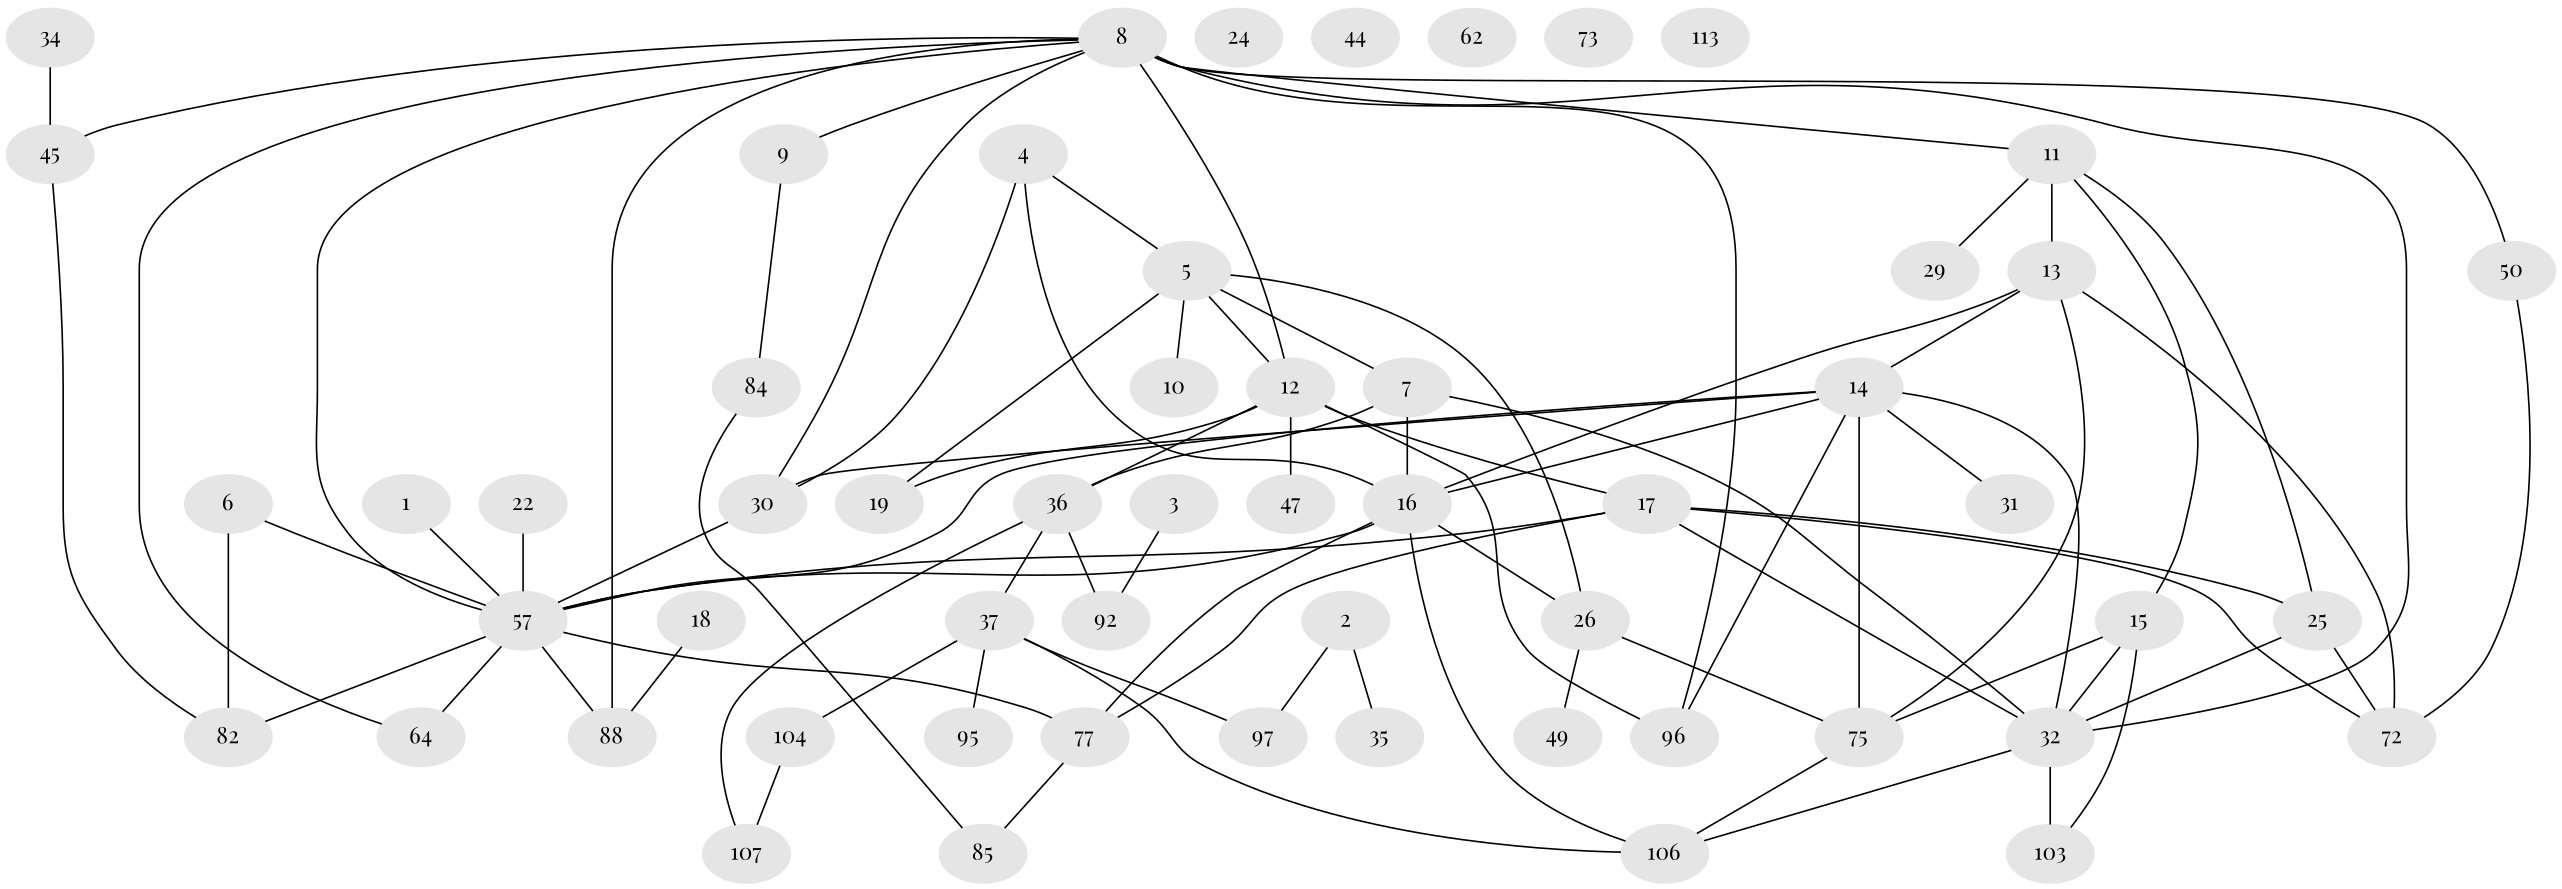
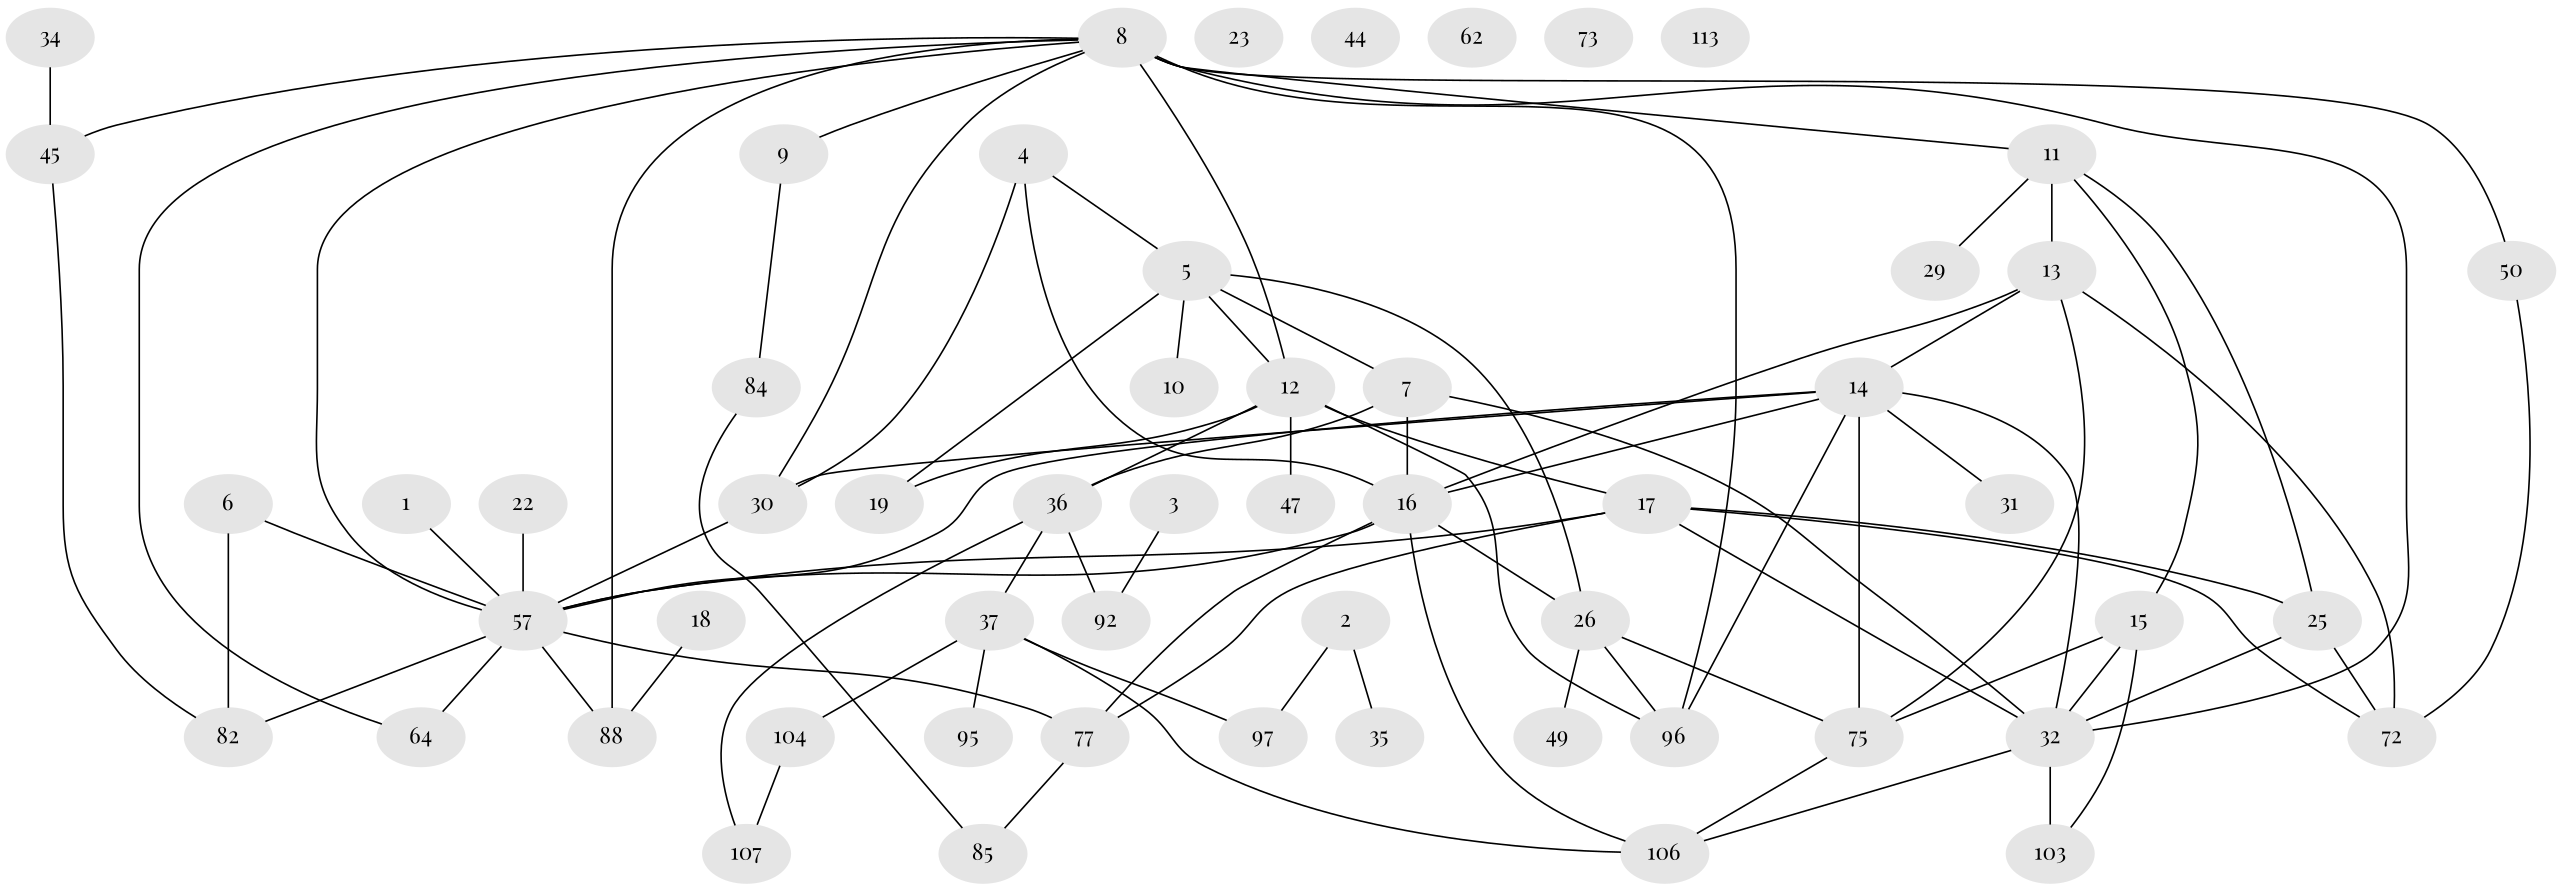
(1239, 38) -> (1239, 38)
none -> (1630, 679)
